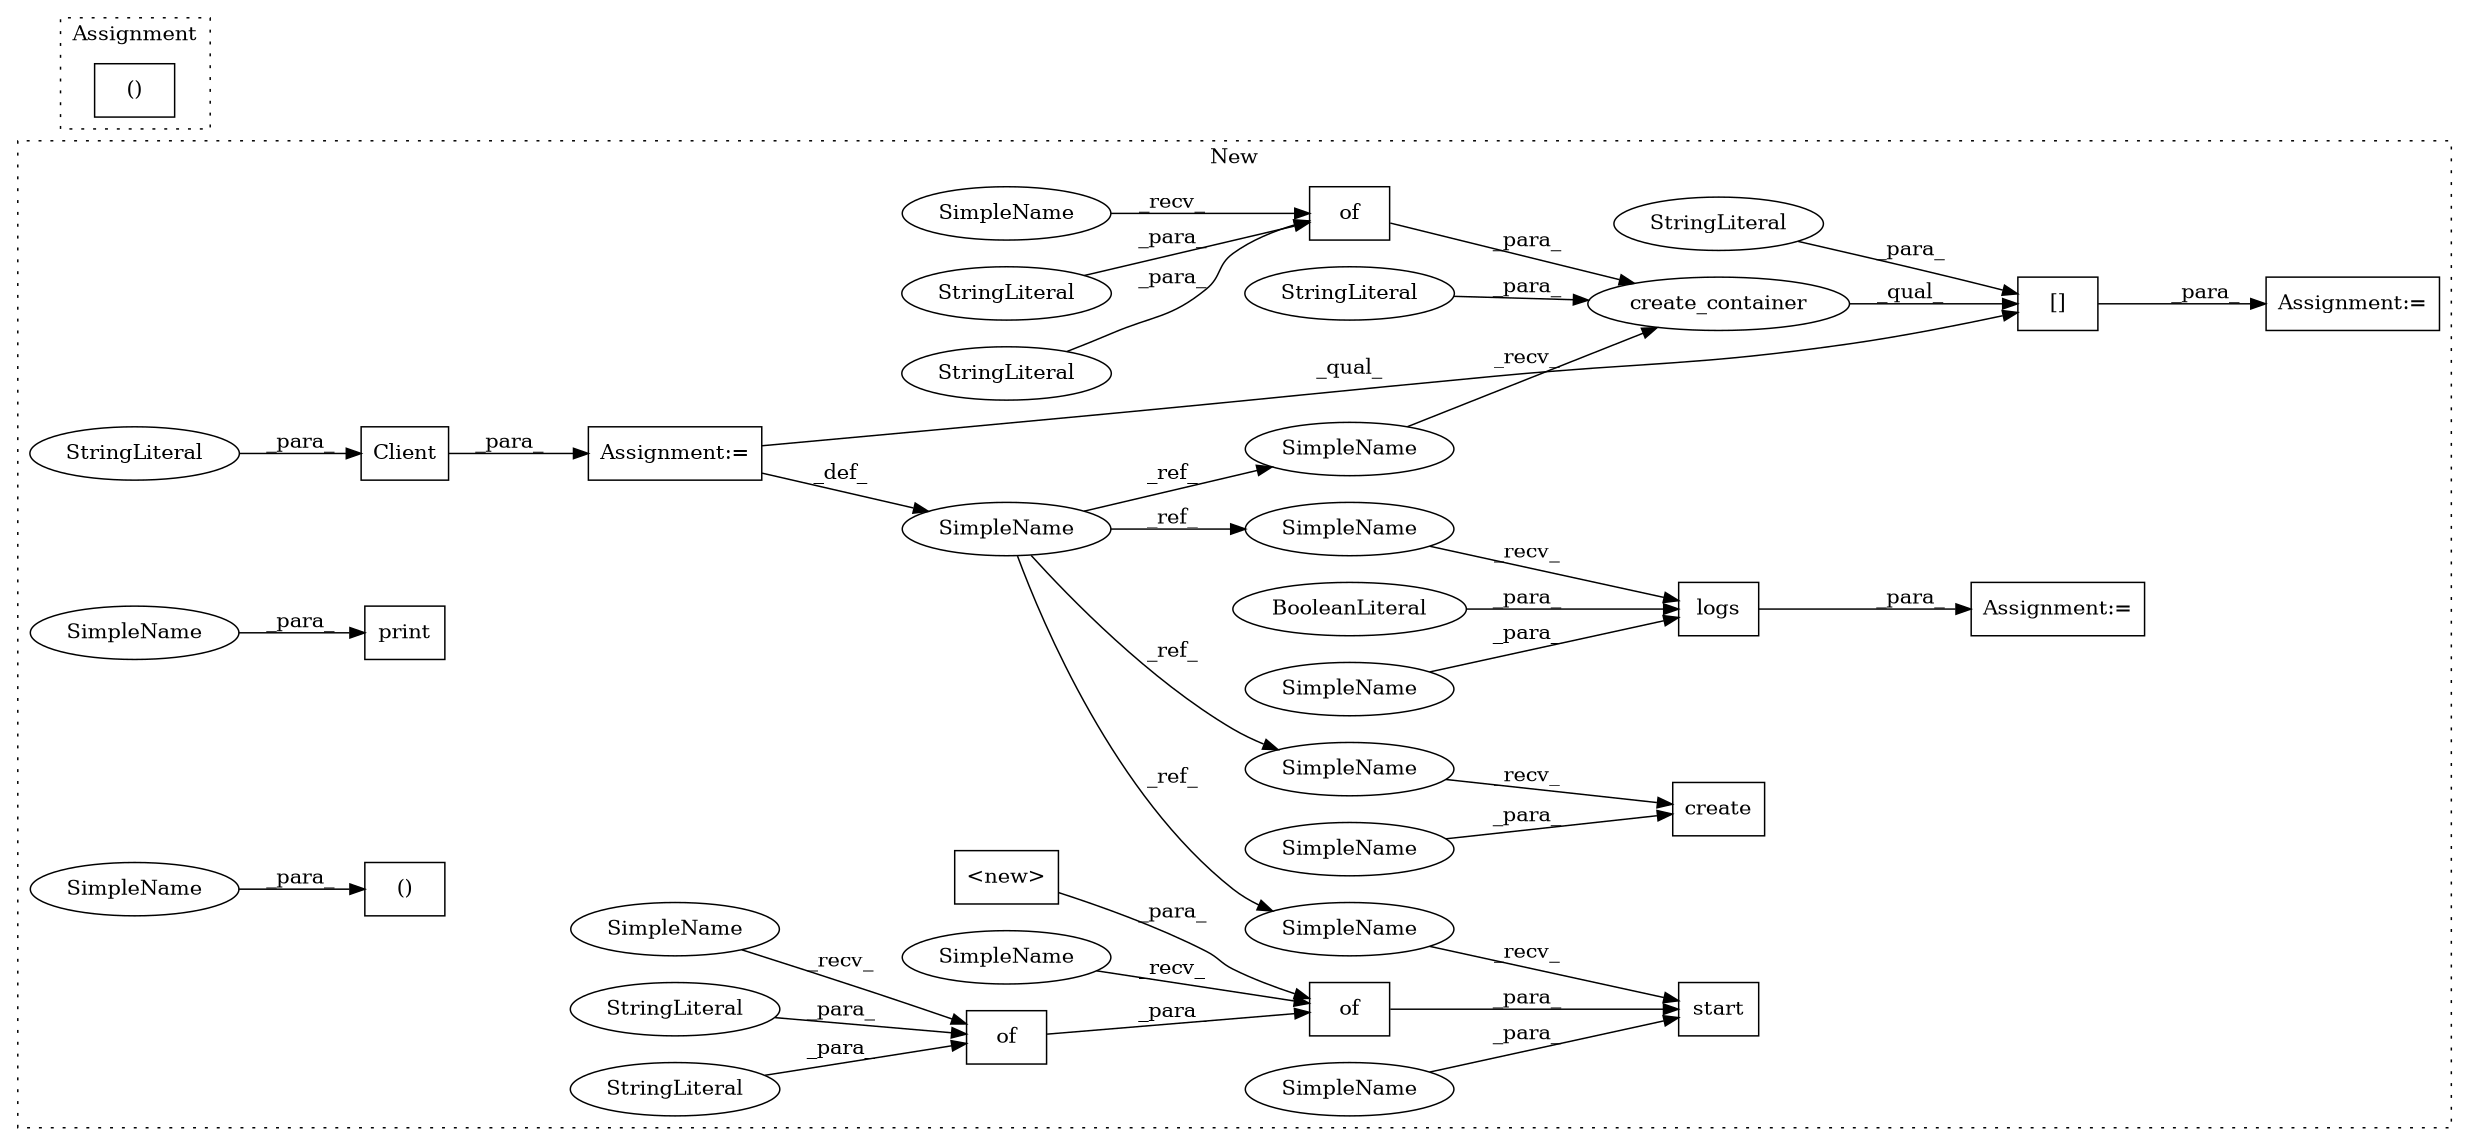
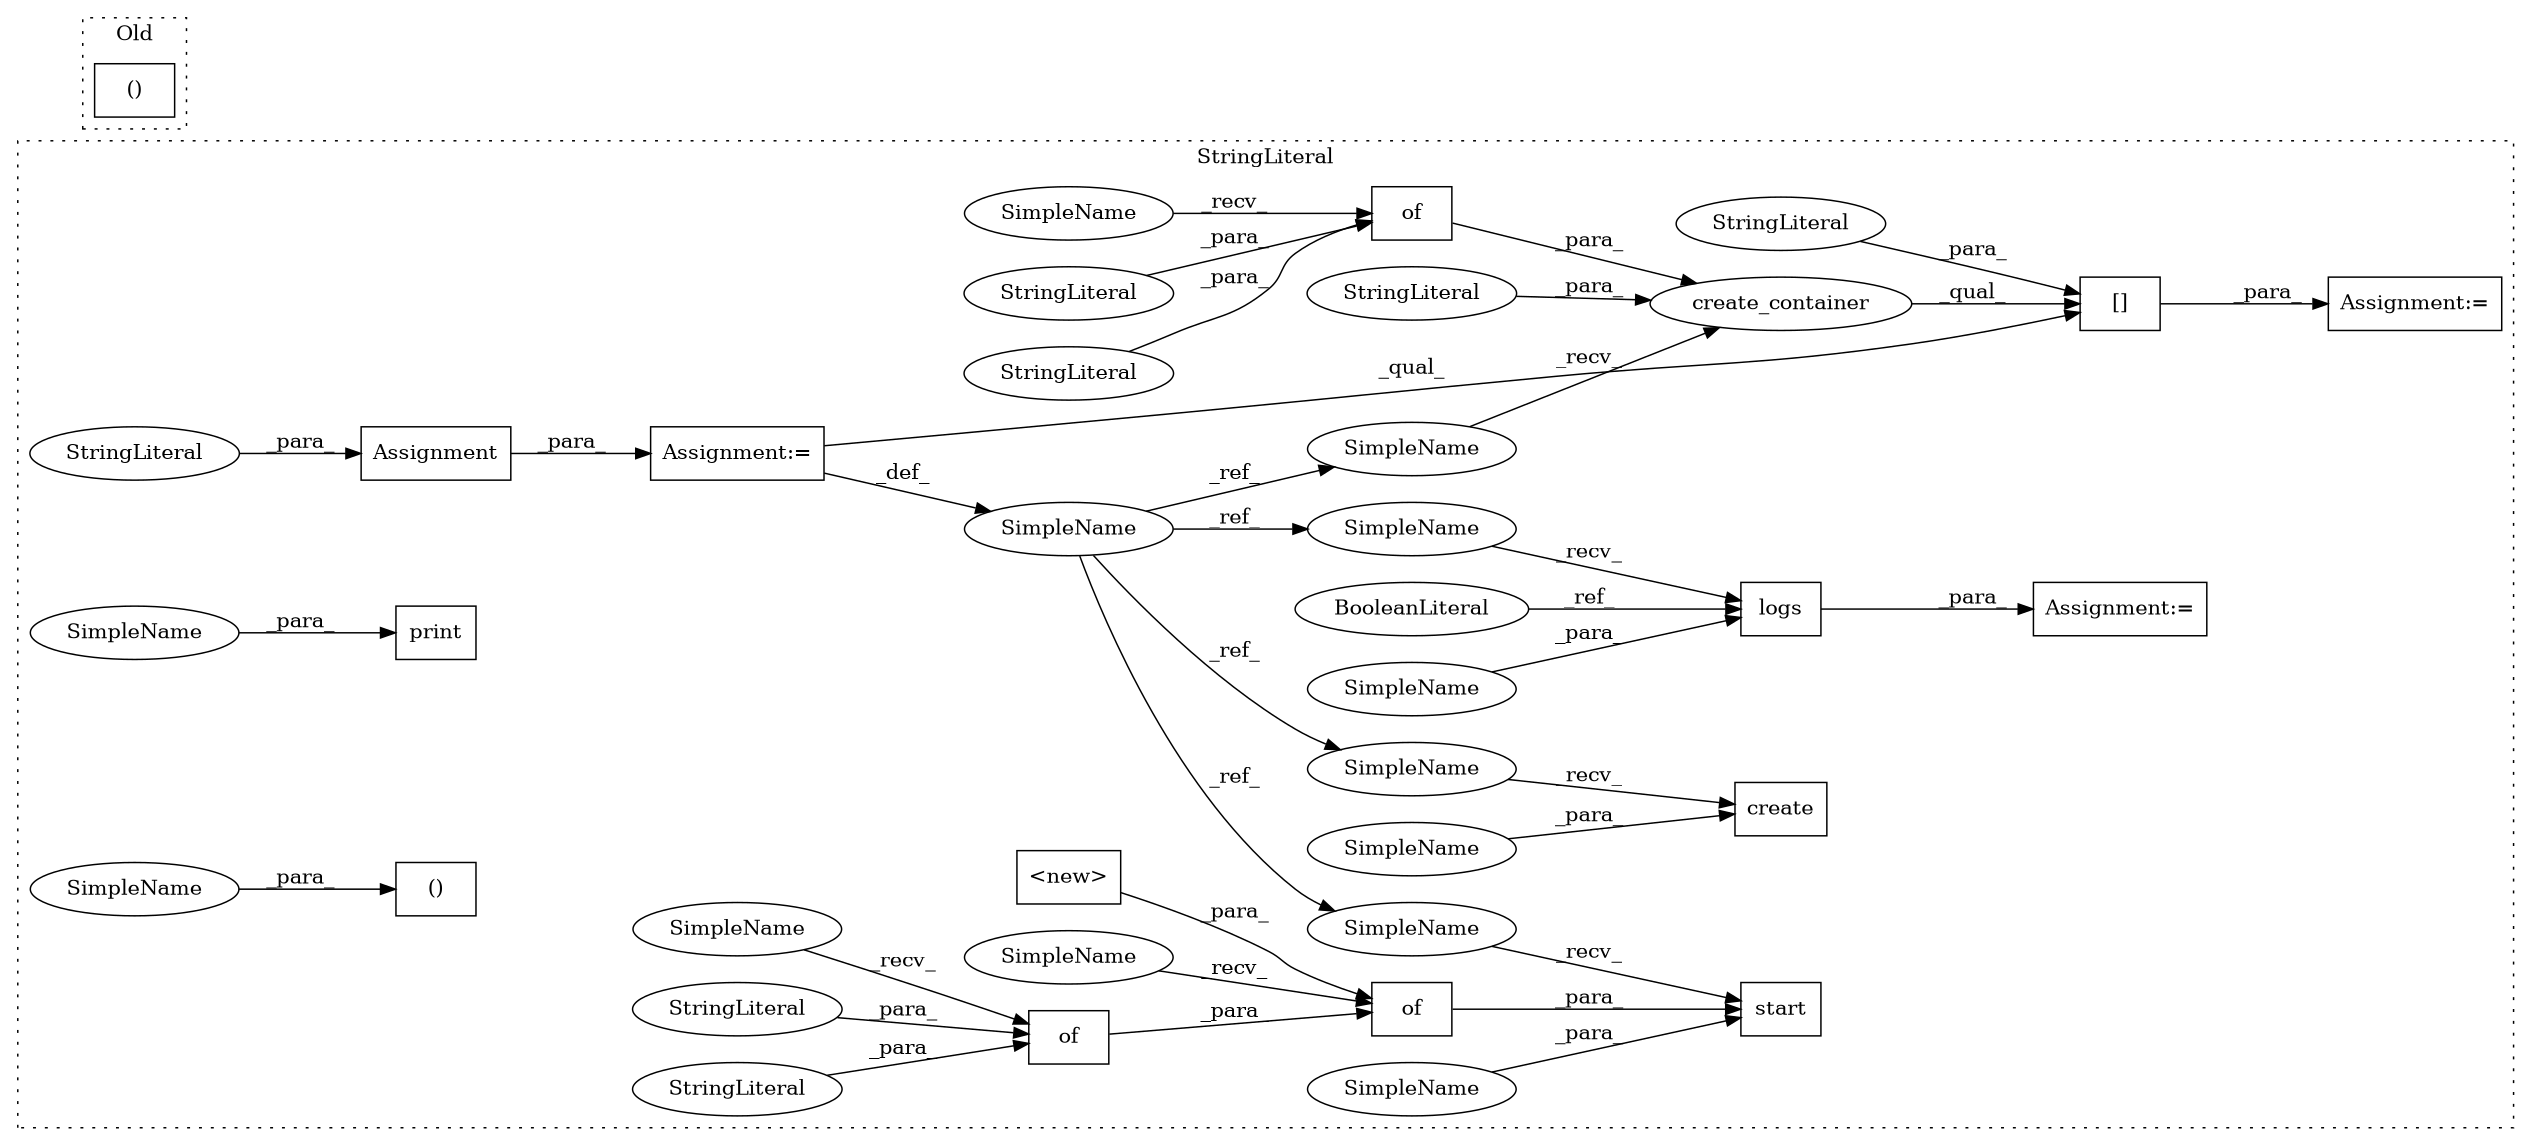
(135, 35) -> (135, 35)
(1235, 158) -> (1266, 158)
(405, 453) -> (436, 453)
(1527, 598) -> (1589, 598)
